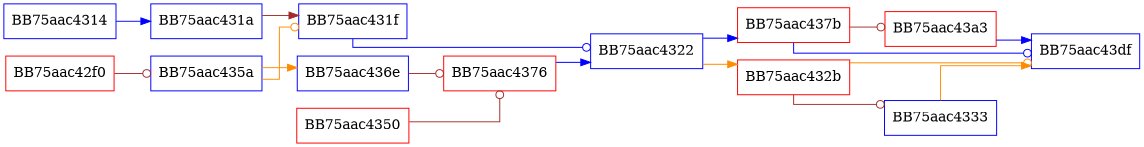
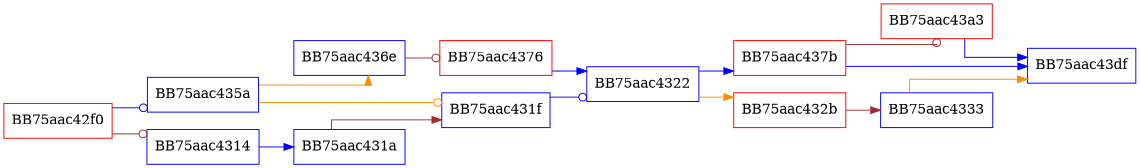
(903, 53) -> (932, 66)
(932, 63) -> none
(129, 73) -> (126, 108)
(830, 104) -> (858, 110)
(353, 126) -> none
none -> (126, 134)
